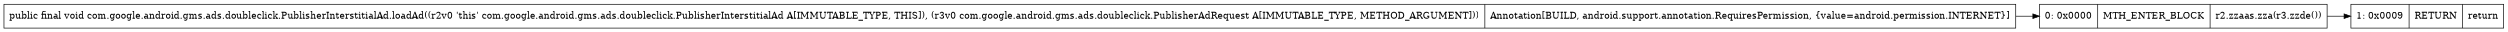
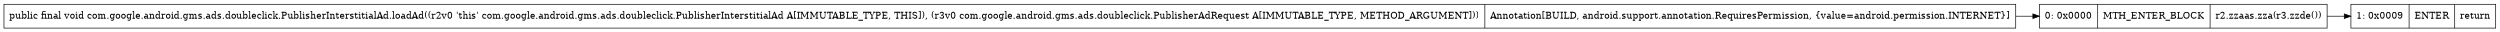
(2436, 16) -> (2432, 16)
